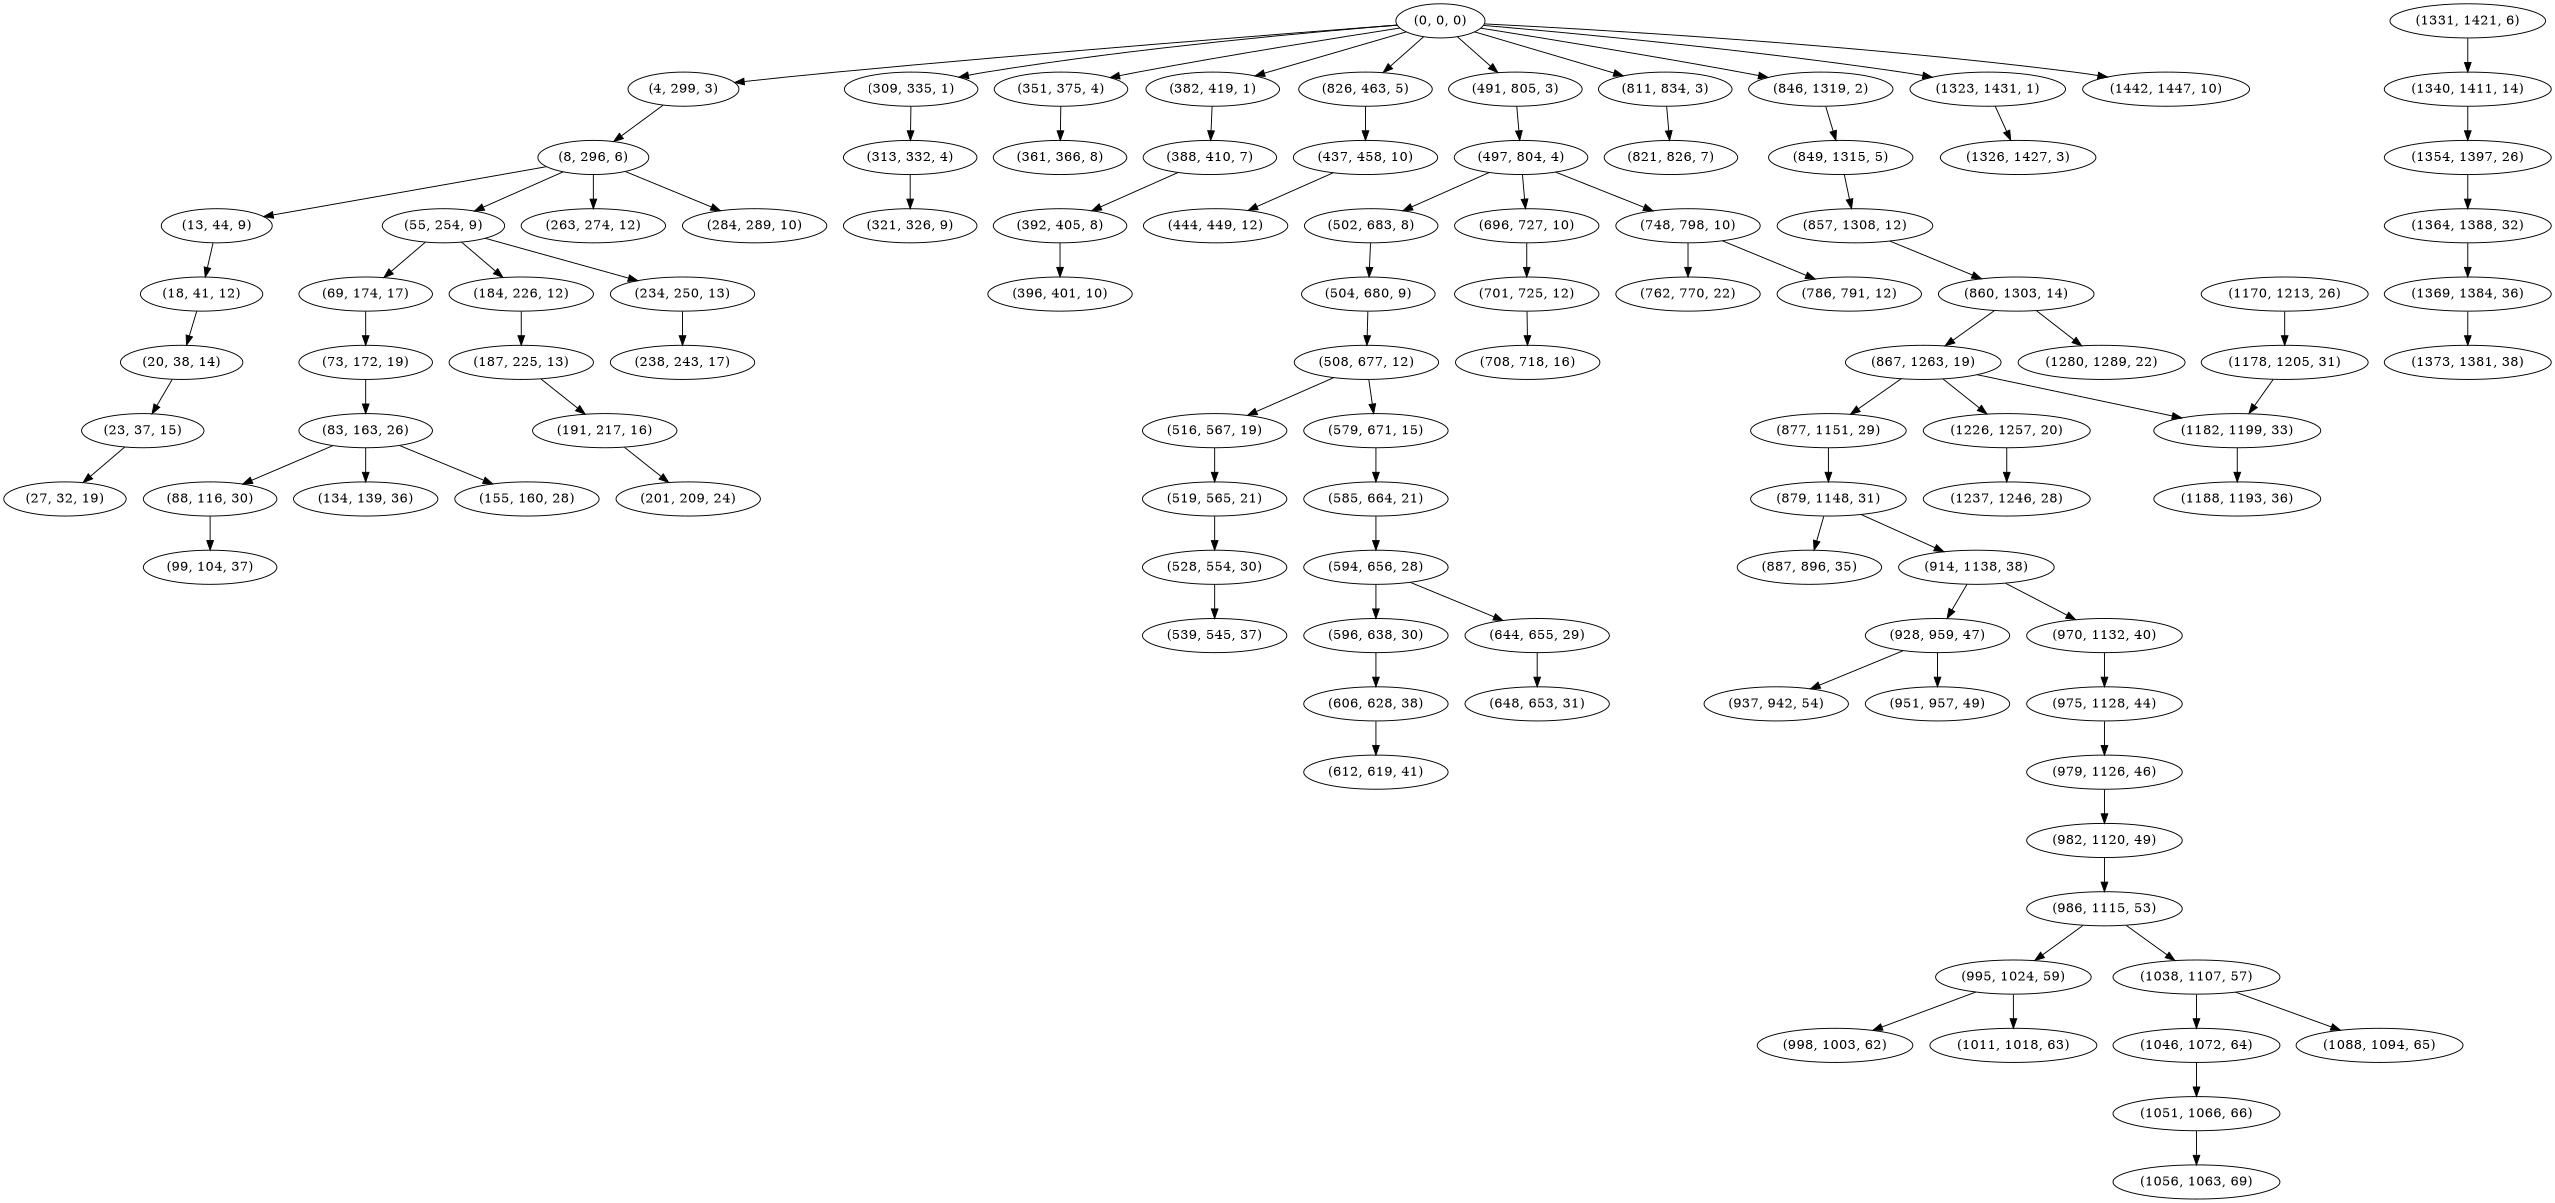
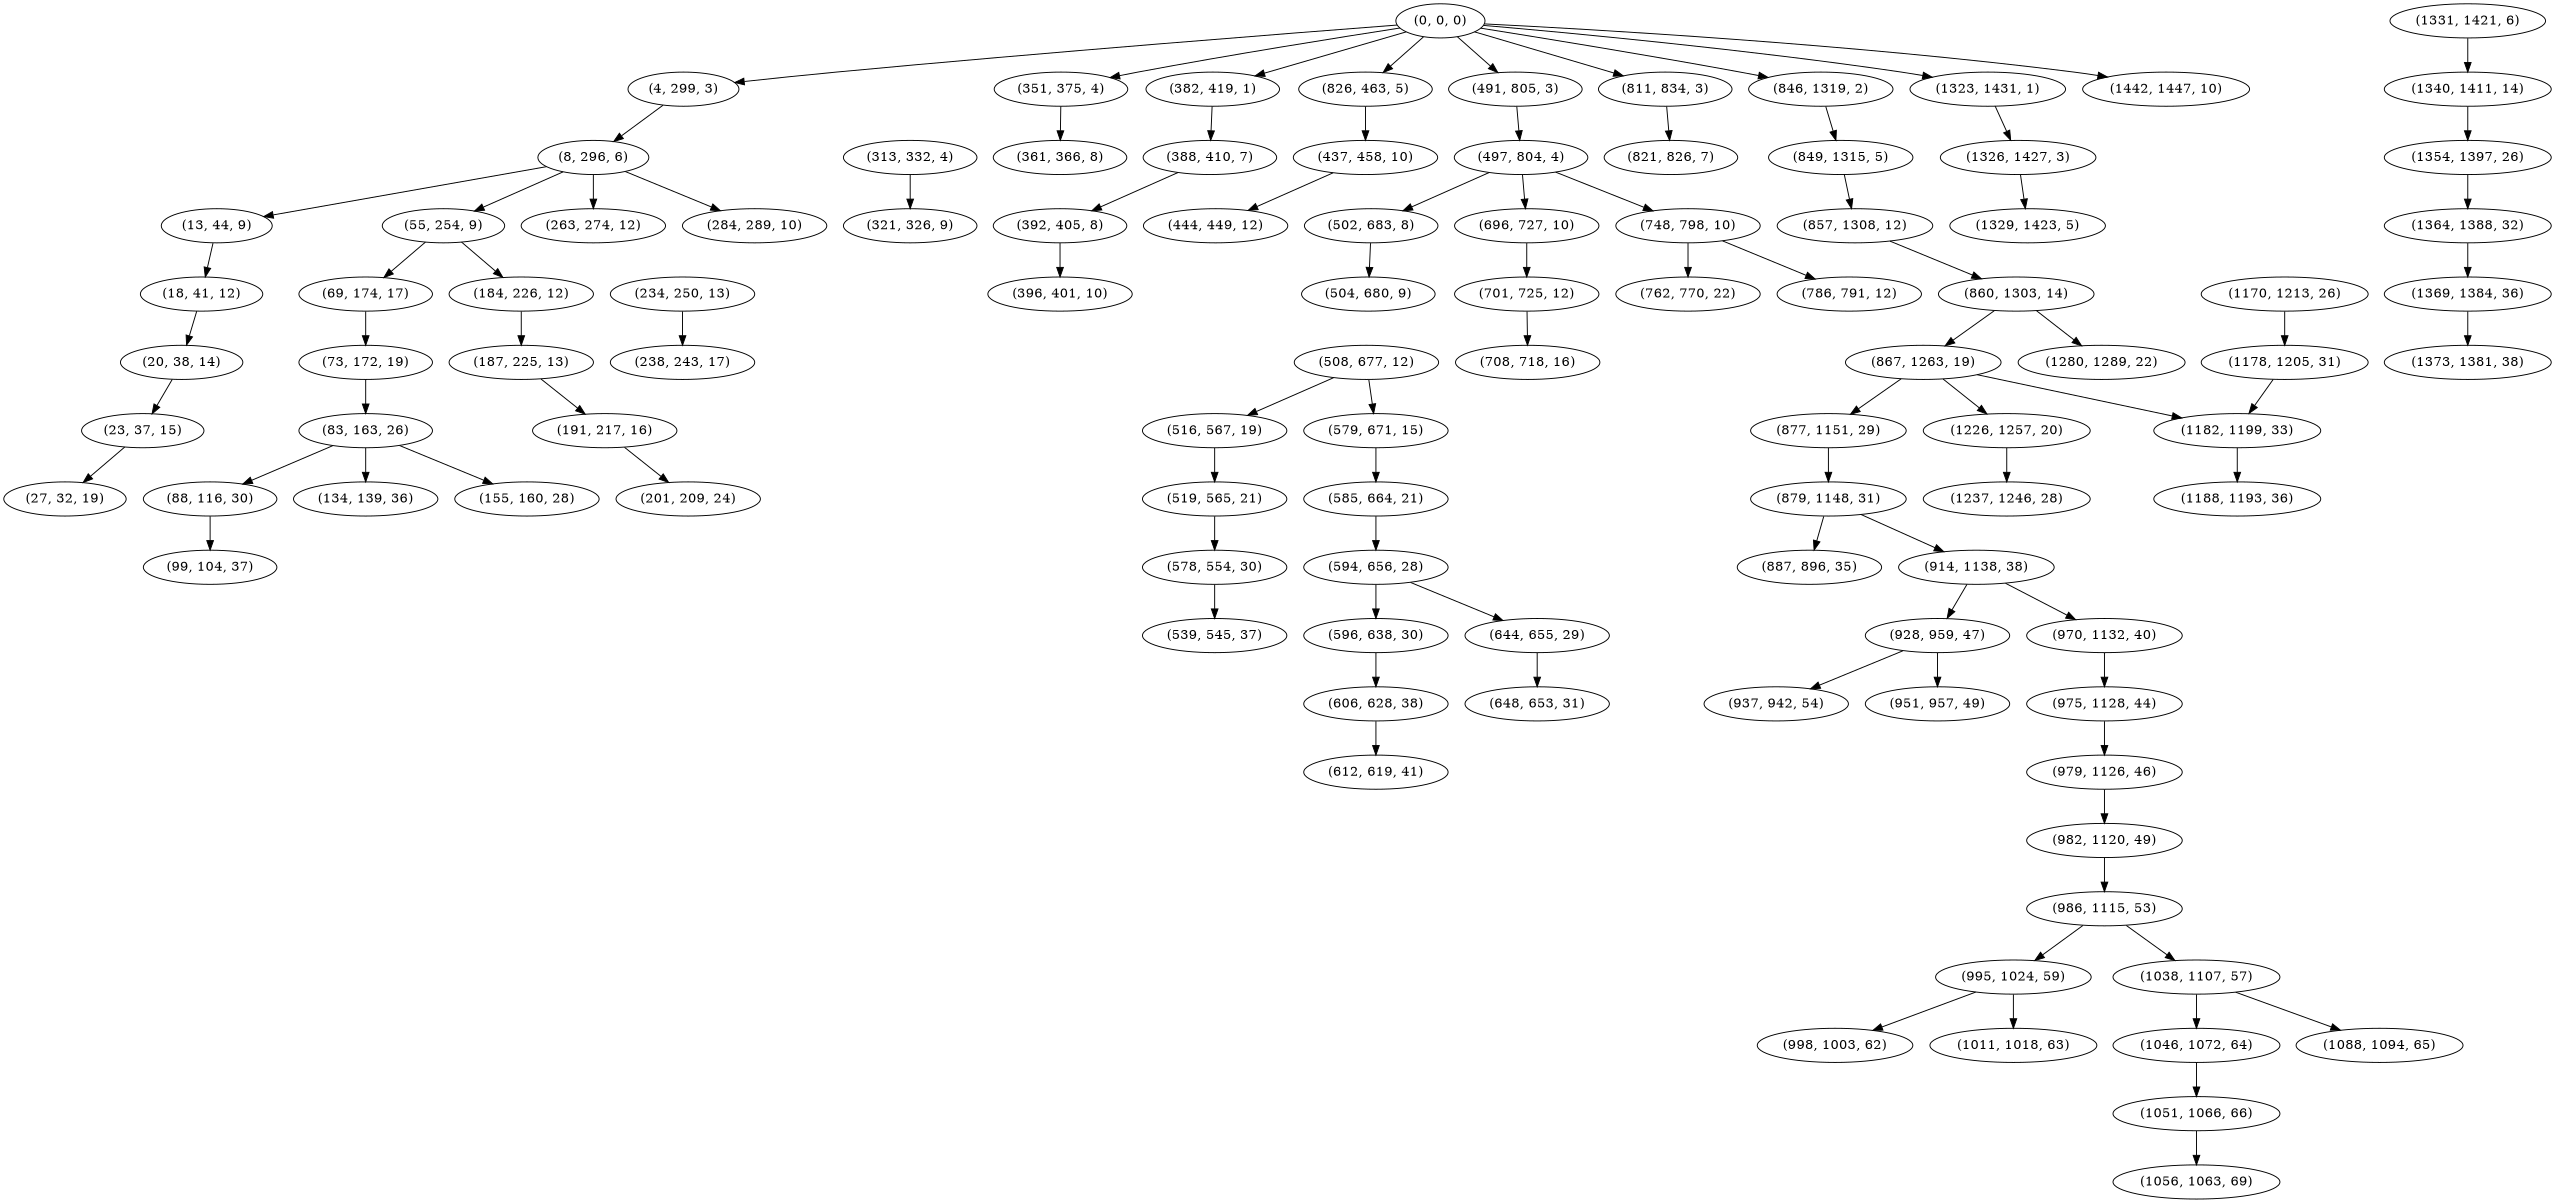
(911, 89) -> none
none -> (2028, 226)
(557, 258) -> none
(1368, 324) -> none
(1215, 567) -> (1215, 567)
